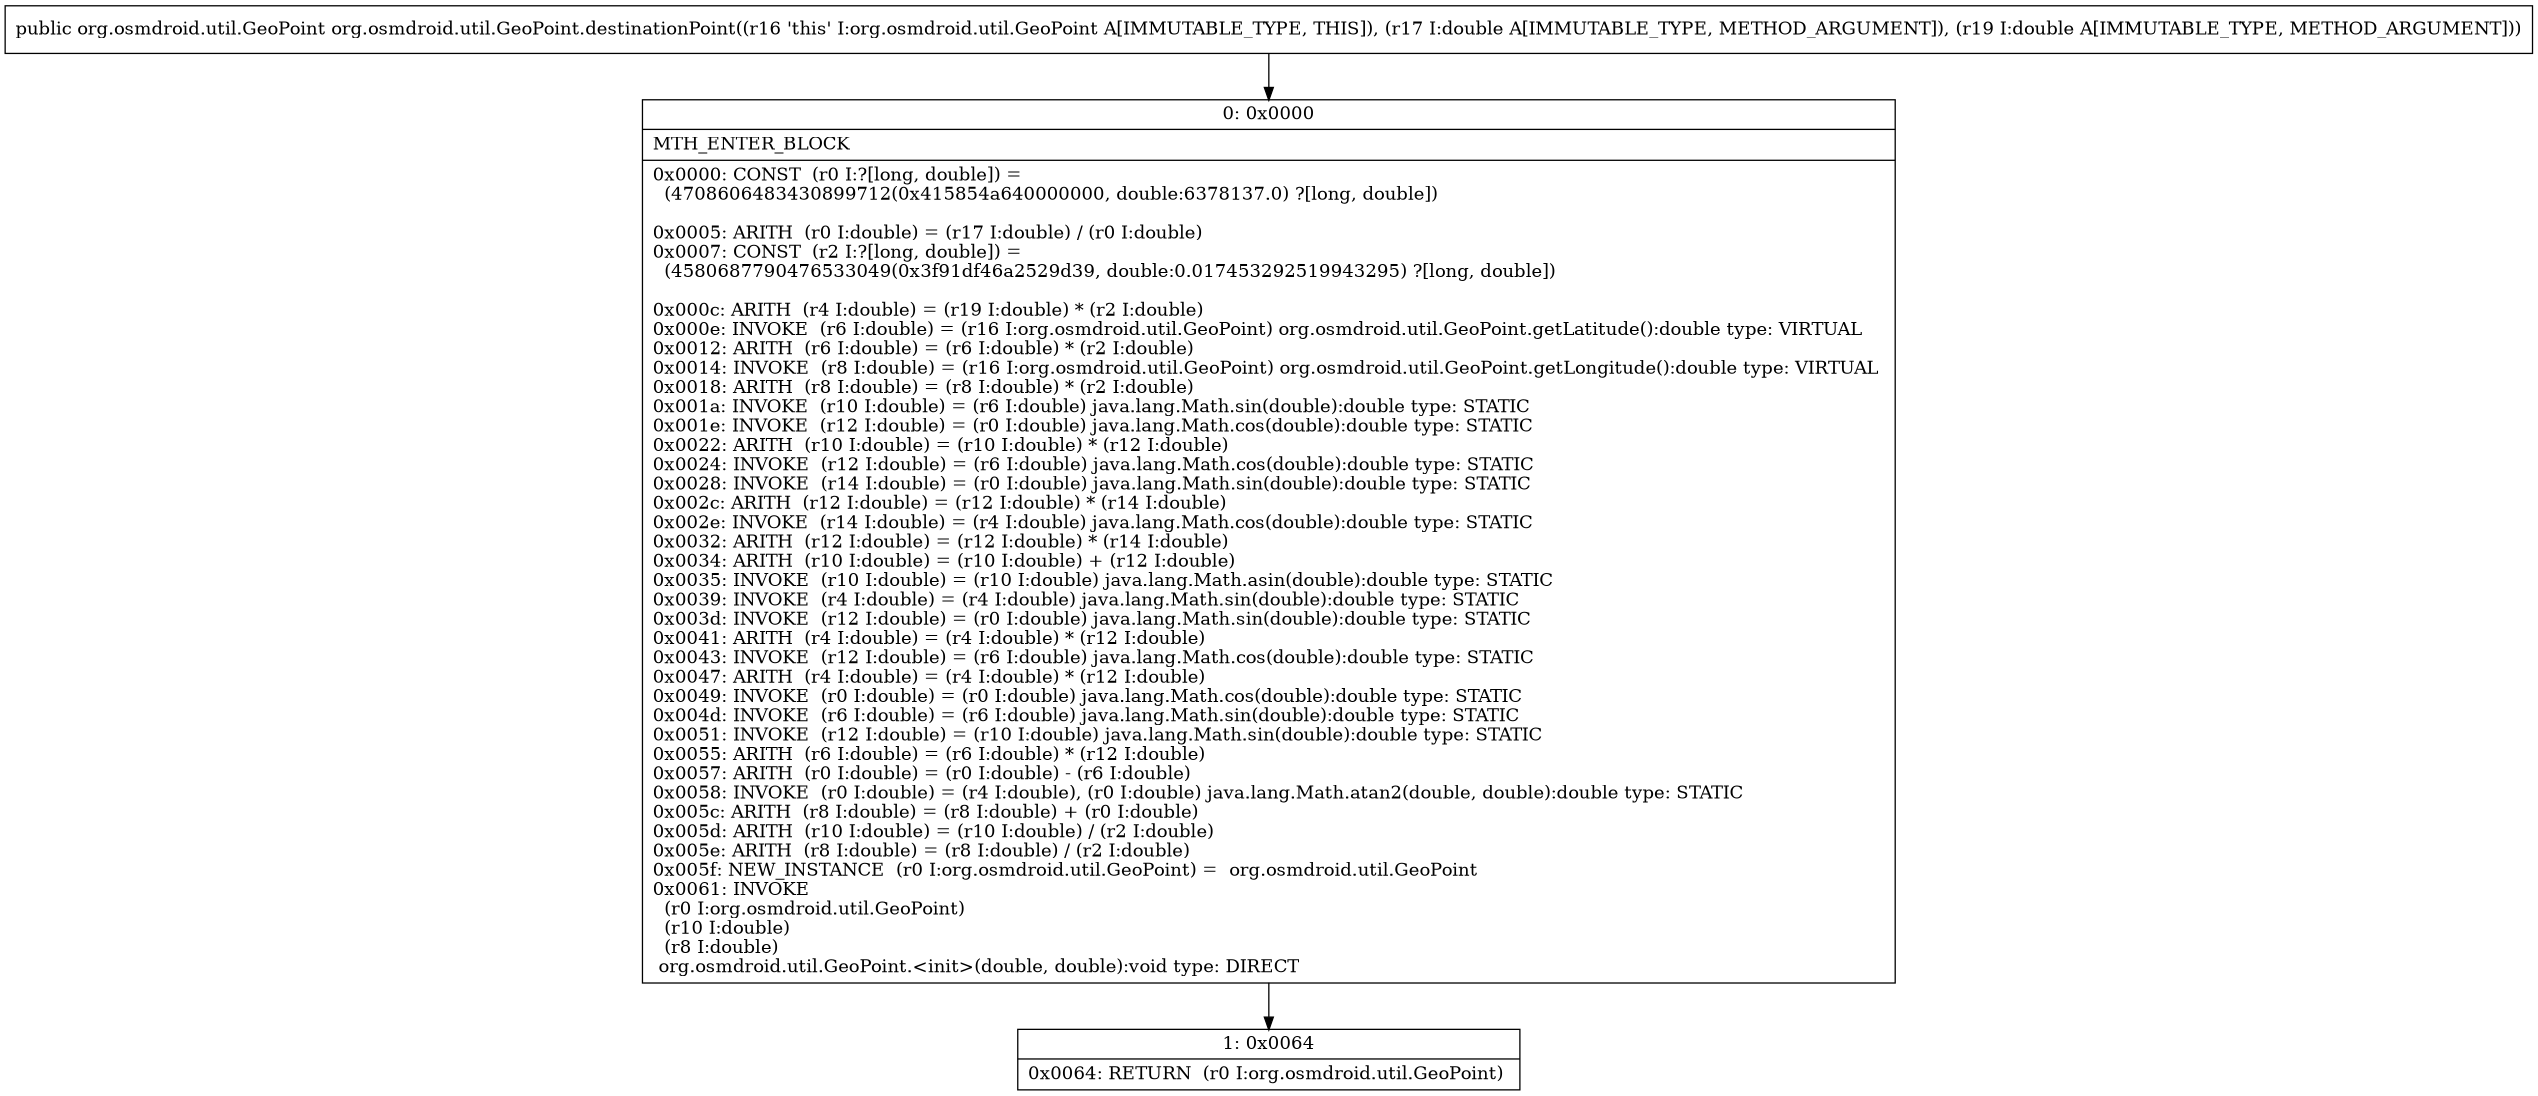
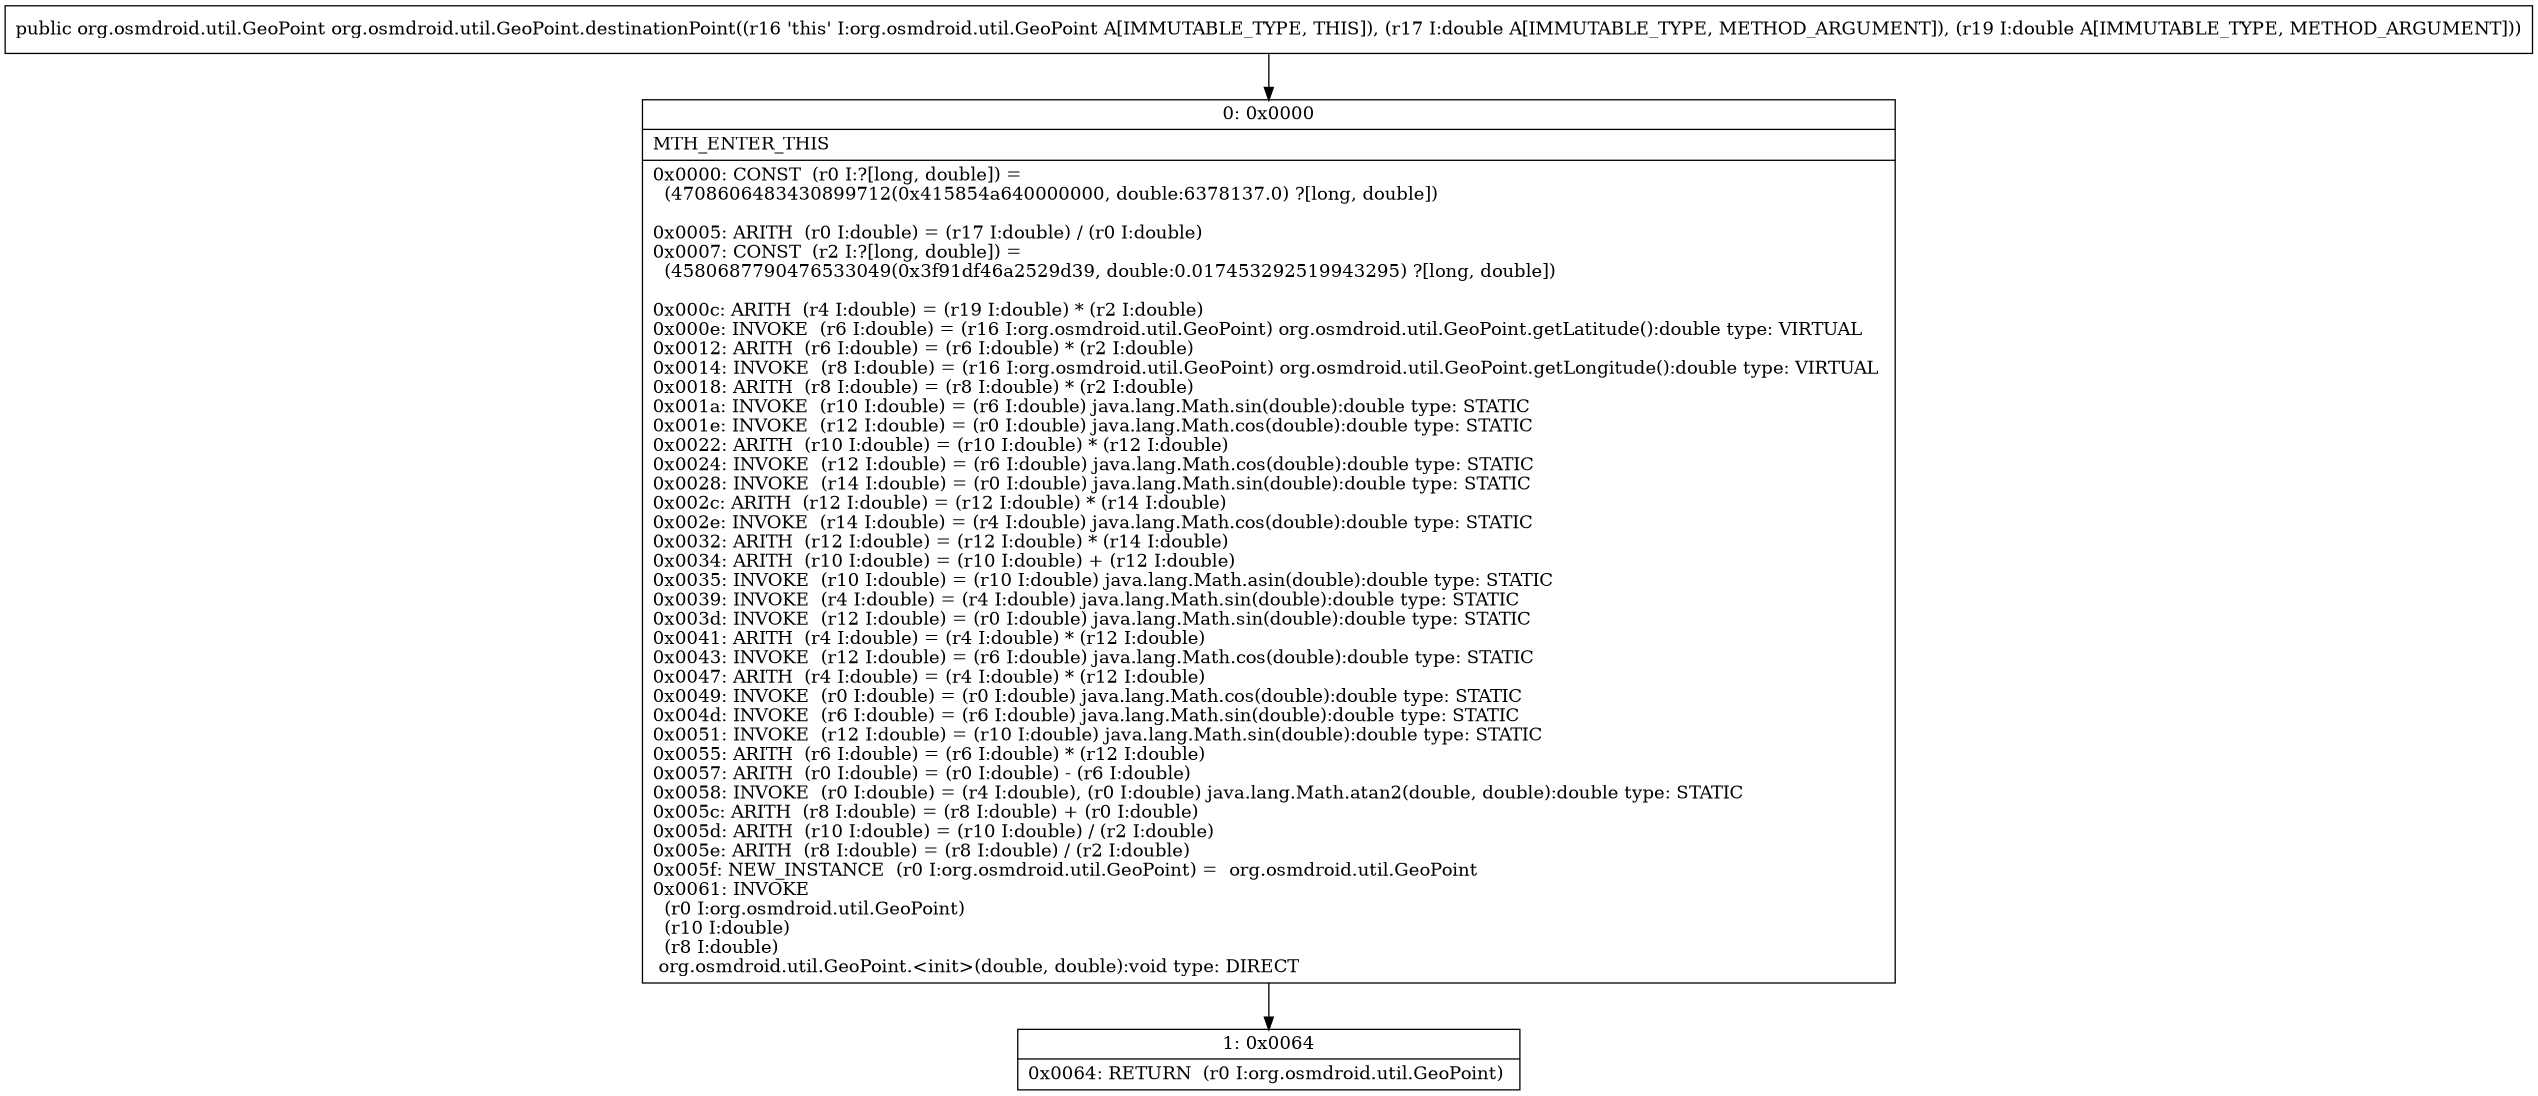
(752, 144) -> (742, 144)
